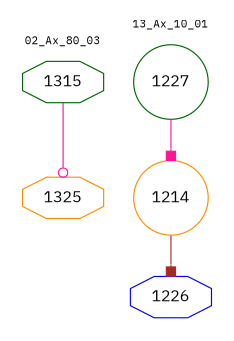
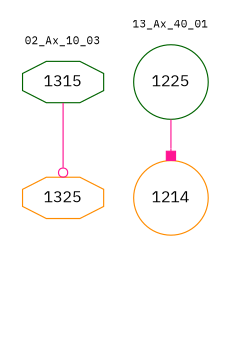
(171, 25) -> (171, 25)
(63, 41) -> (63, 41)
(171, 82) -> (171, 82)
(171, 297) -> none
